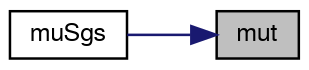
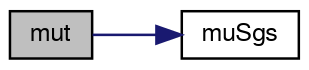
(159, 35) -> (124, 35)
